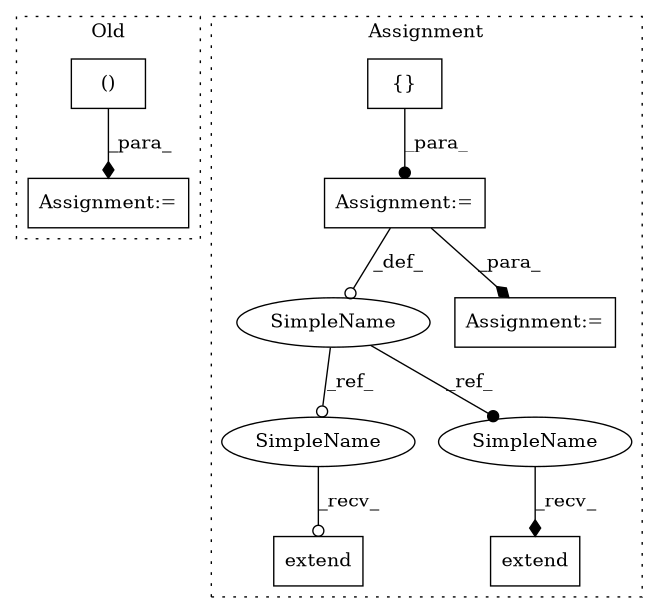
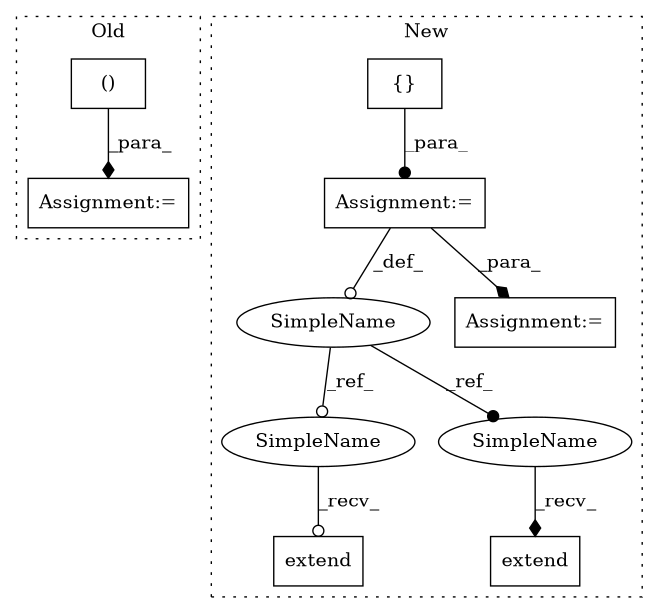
(427, 32) -> (427, 32)
